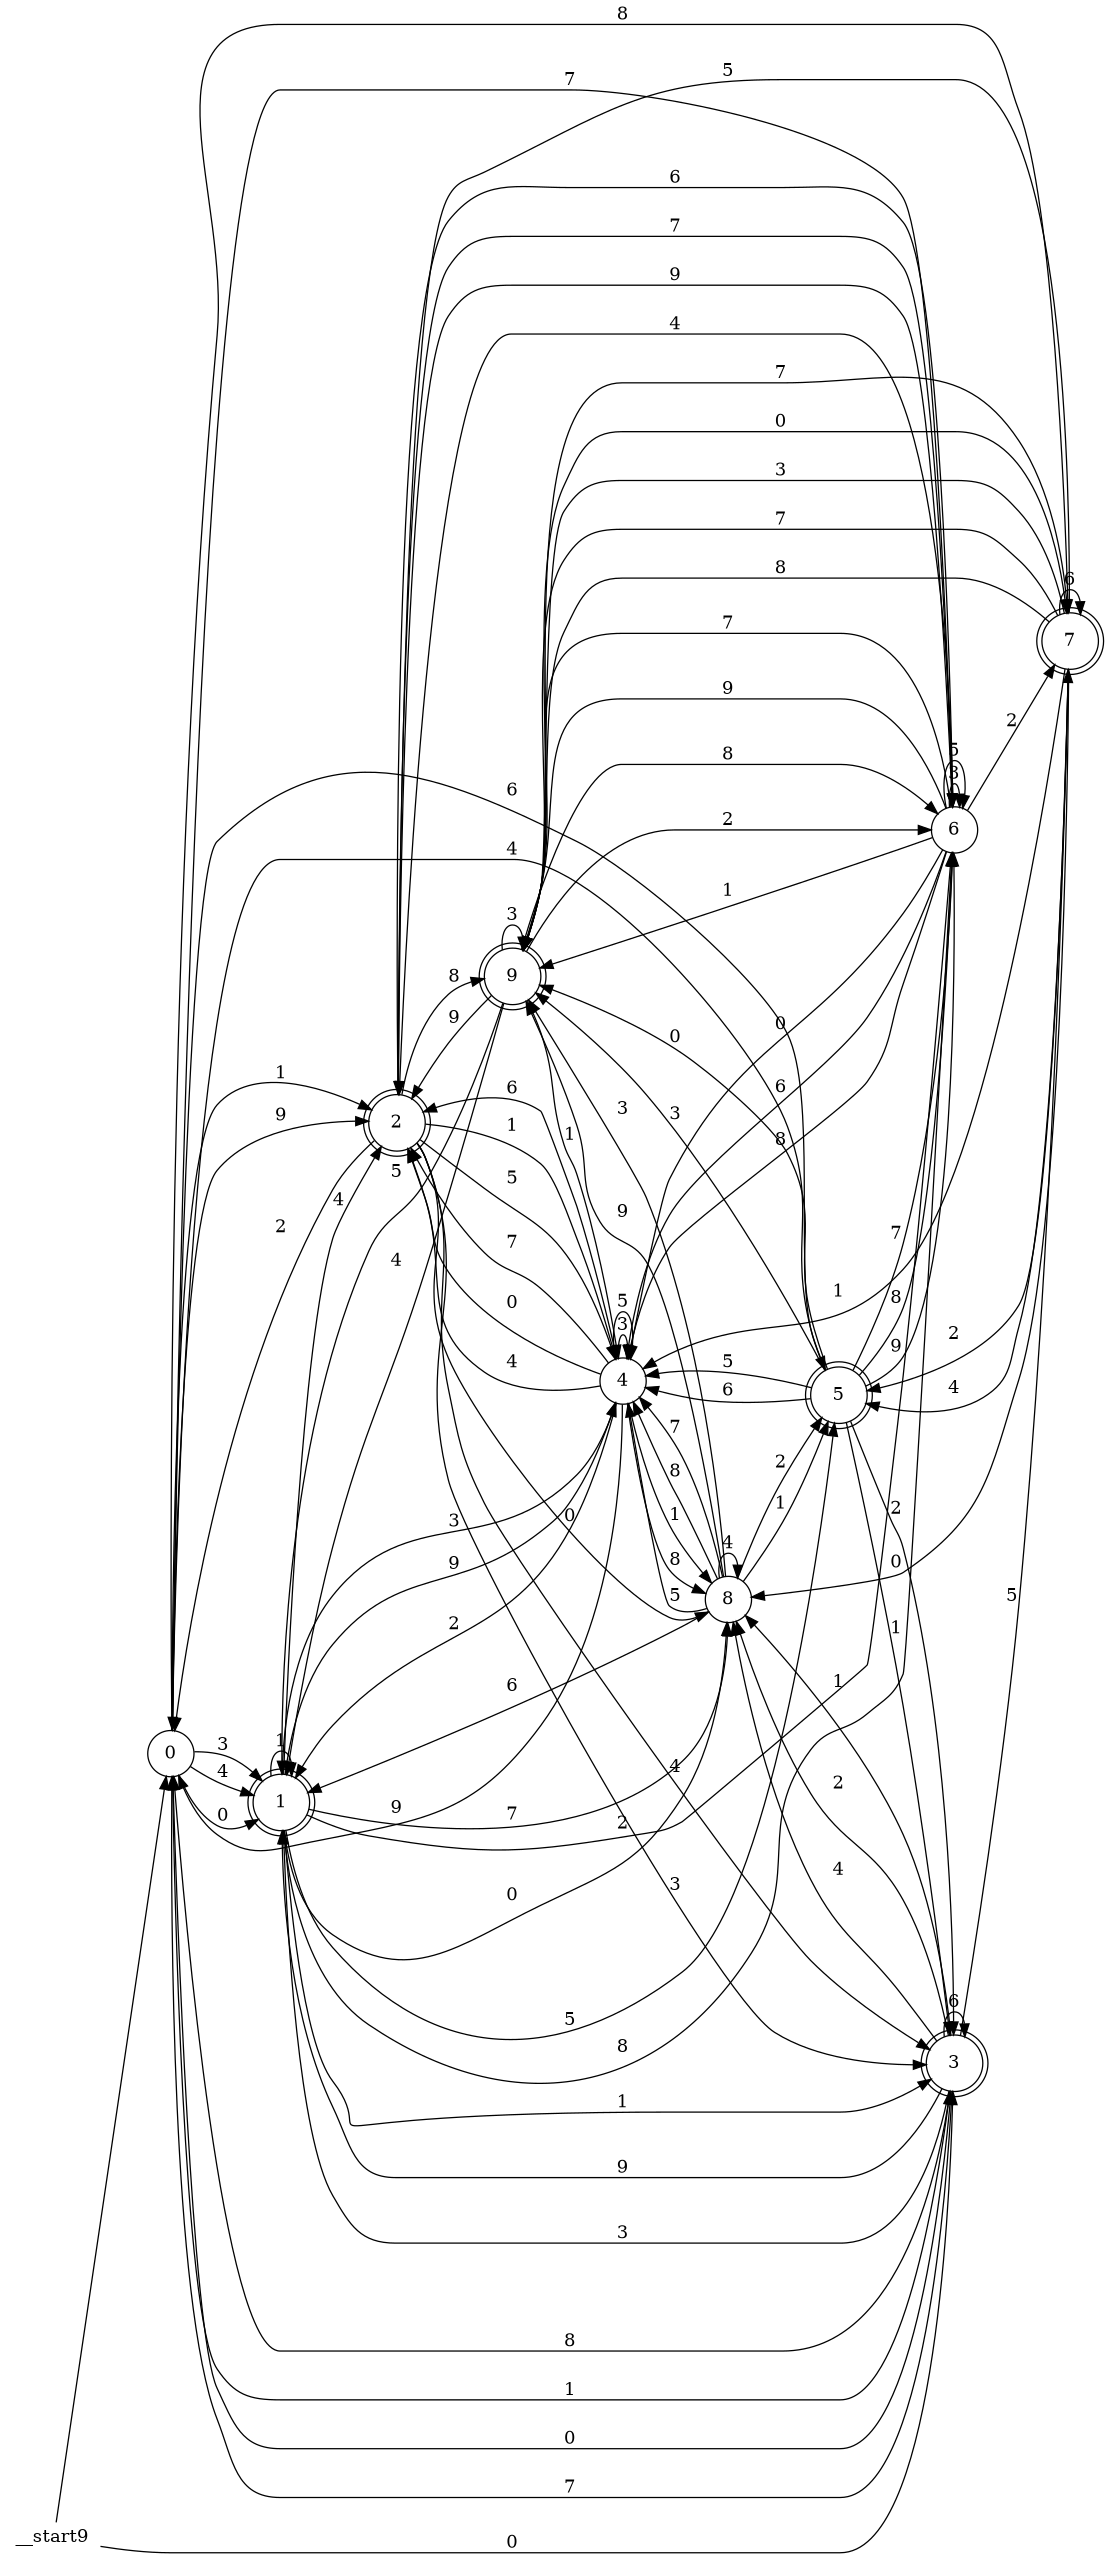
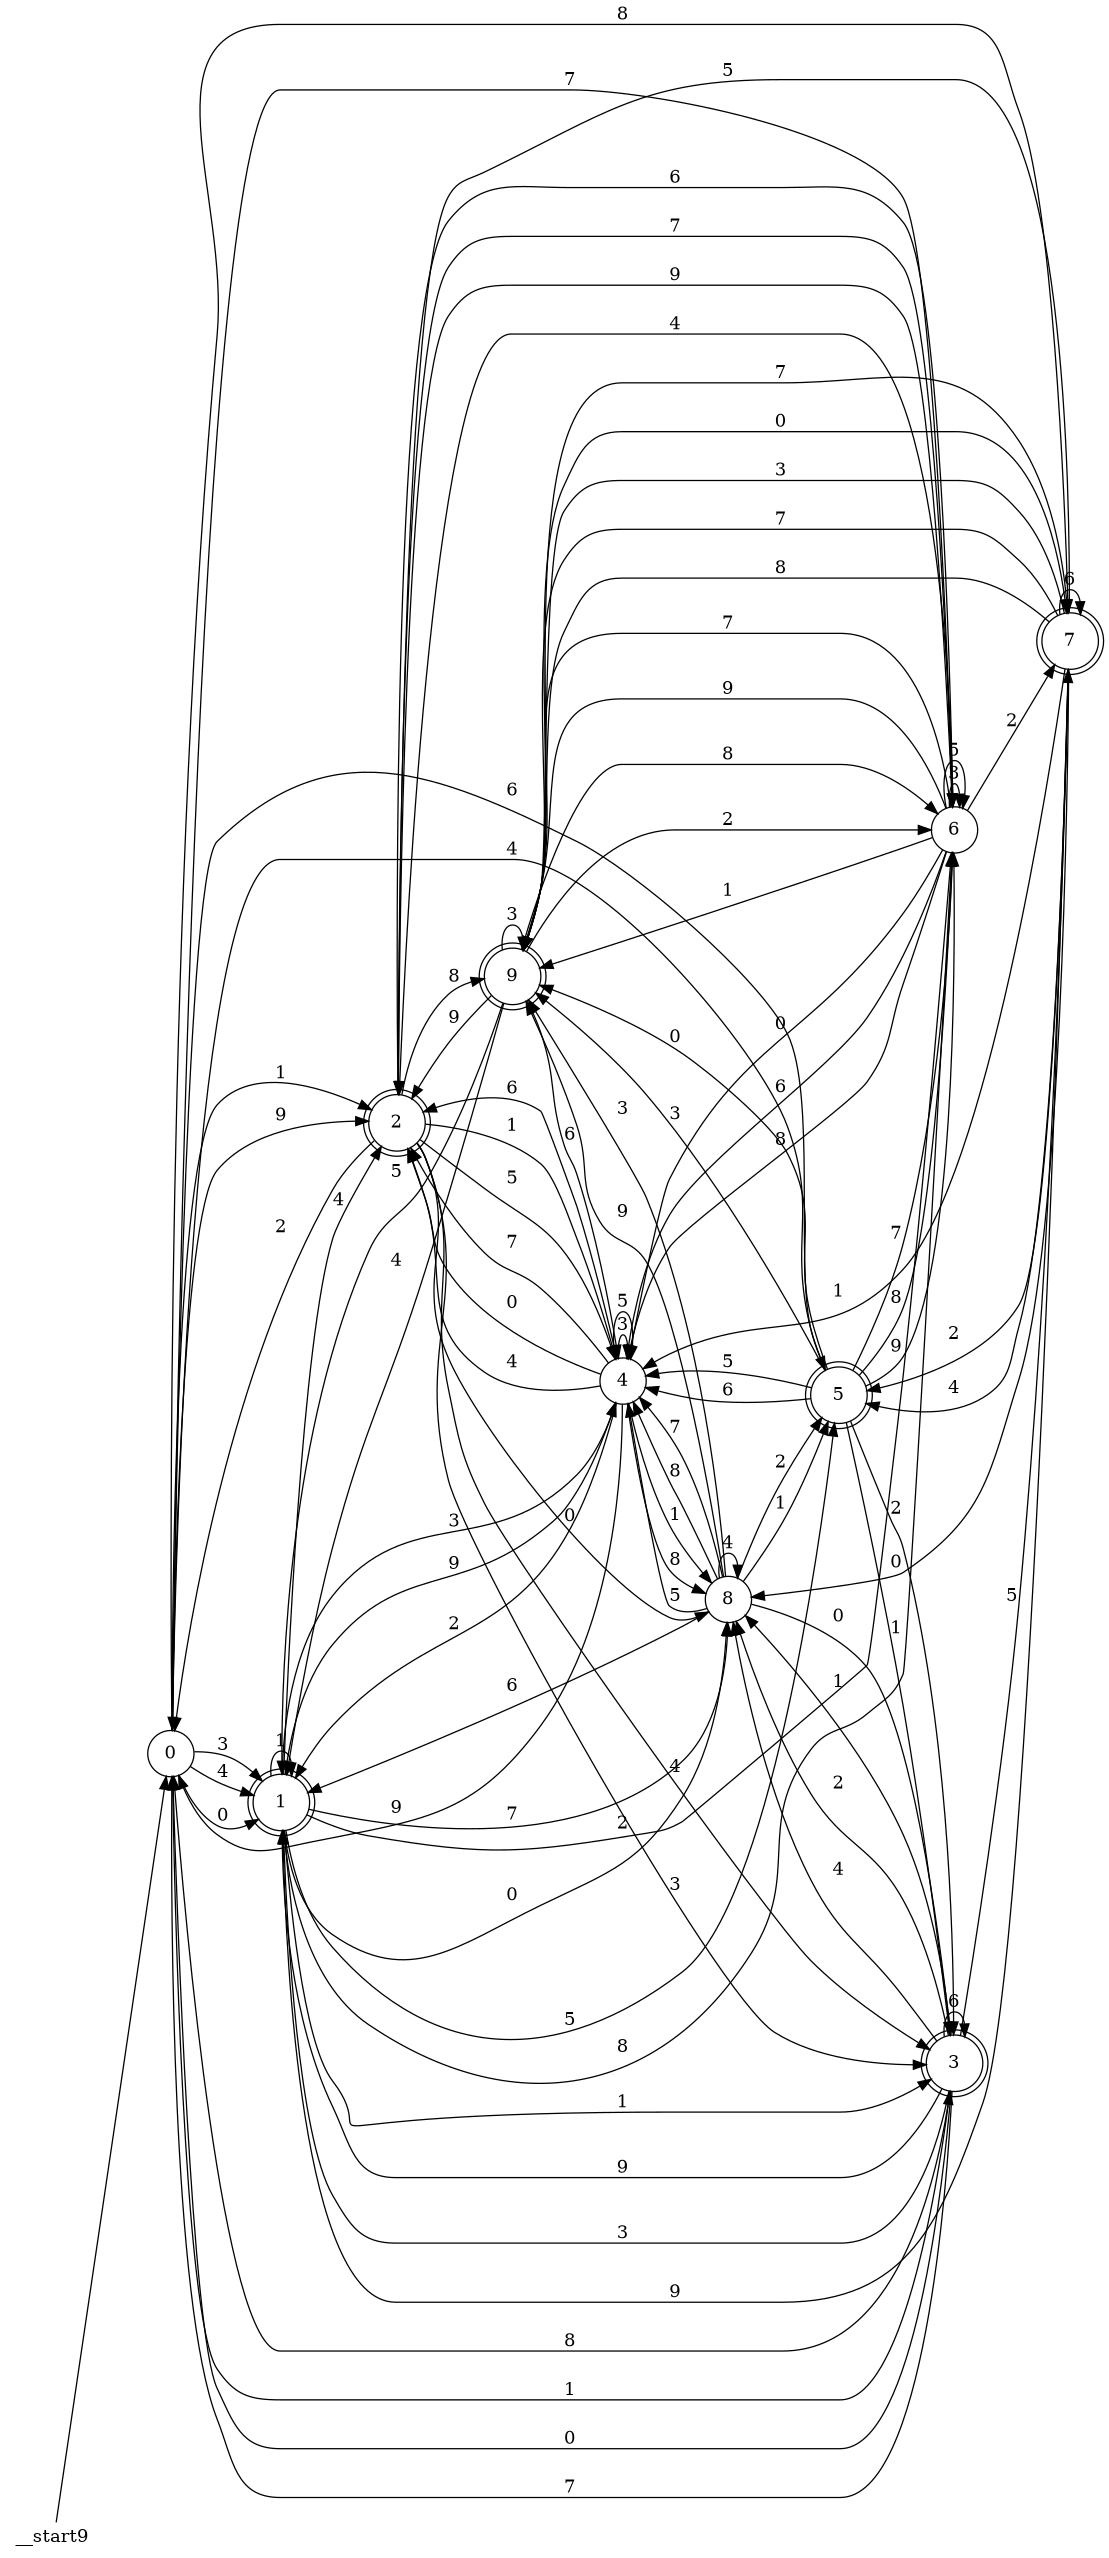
(570, 1135) -> (570, 1135)
none -> (1003, 1979)
(711, 2553) -> (902, 1751)
